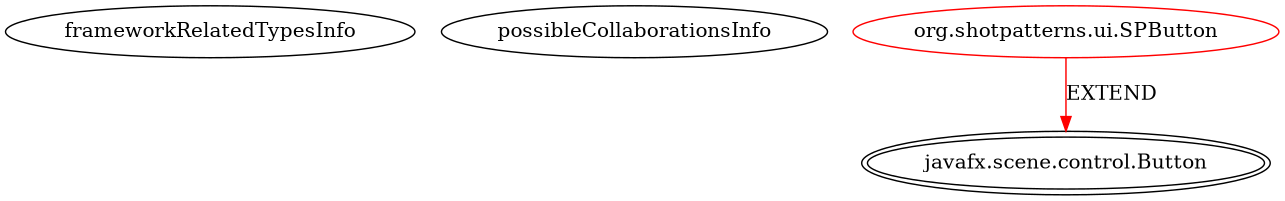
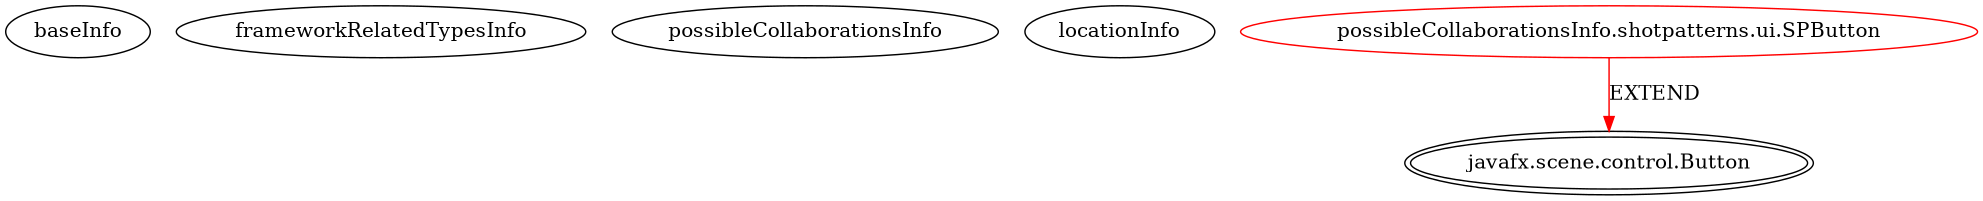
none -> (78, 32)
(1066, 32) -> (1609, 32)
none -> (1120, 32)
